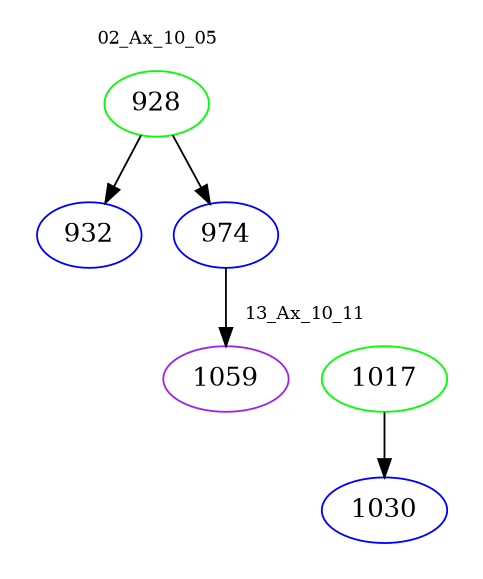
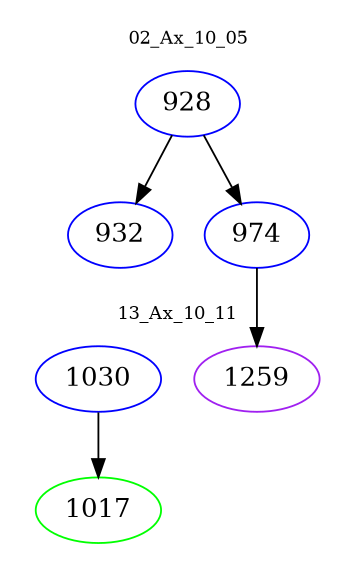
(157, 104) -> (188, 104)
(226, 379) -> (257, 379)
(384, 436) -> (98, 436)
